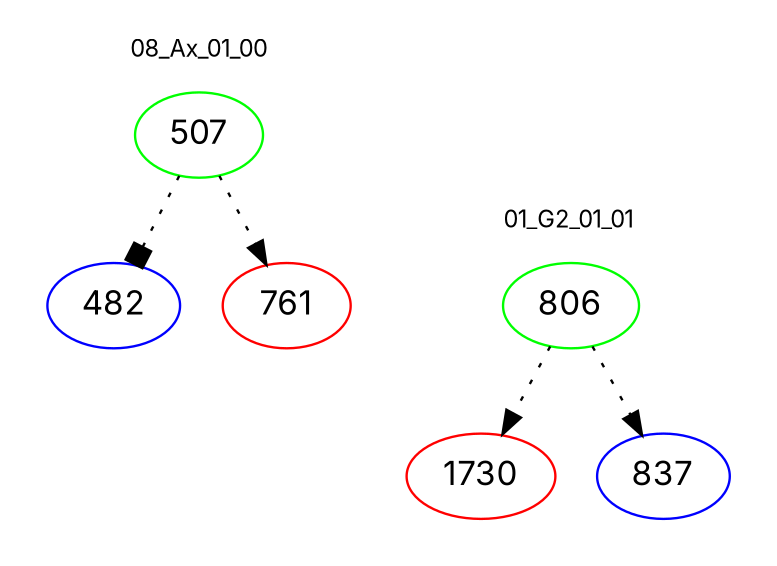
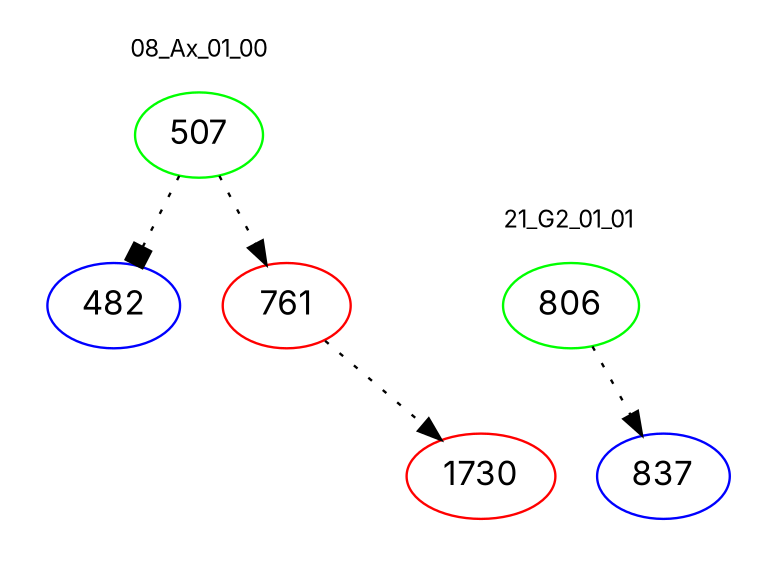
(569, 222) -> (569, 222)
(532, 380) -> (374, 382)
